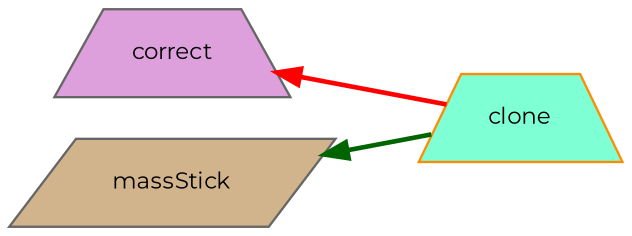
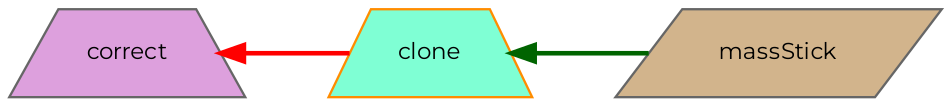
(389, 142) -> (592, 53)
